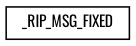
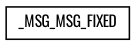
(68, 23) -> (68, 23)
